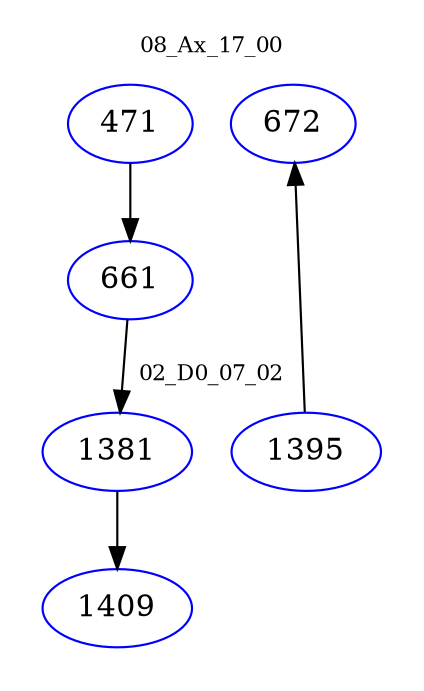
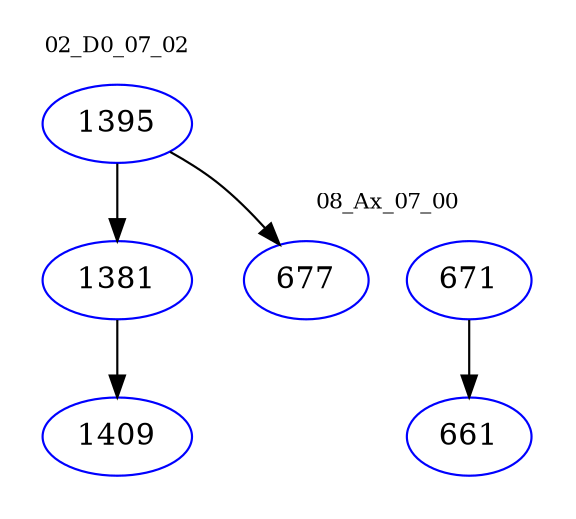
(212, 47) -> (388, 203)
(130, 124) -> (469, 280)
(293, 124) -> (306, 280)
(124, 367) -> (117, 191)
